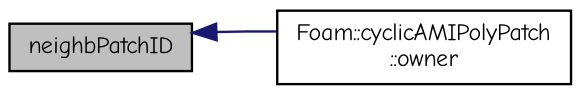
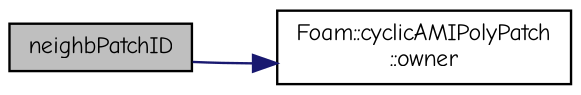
(247, 31) -> (223, 63)
